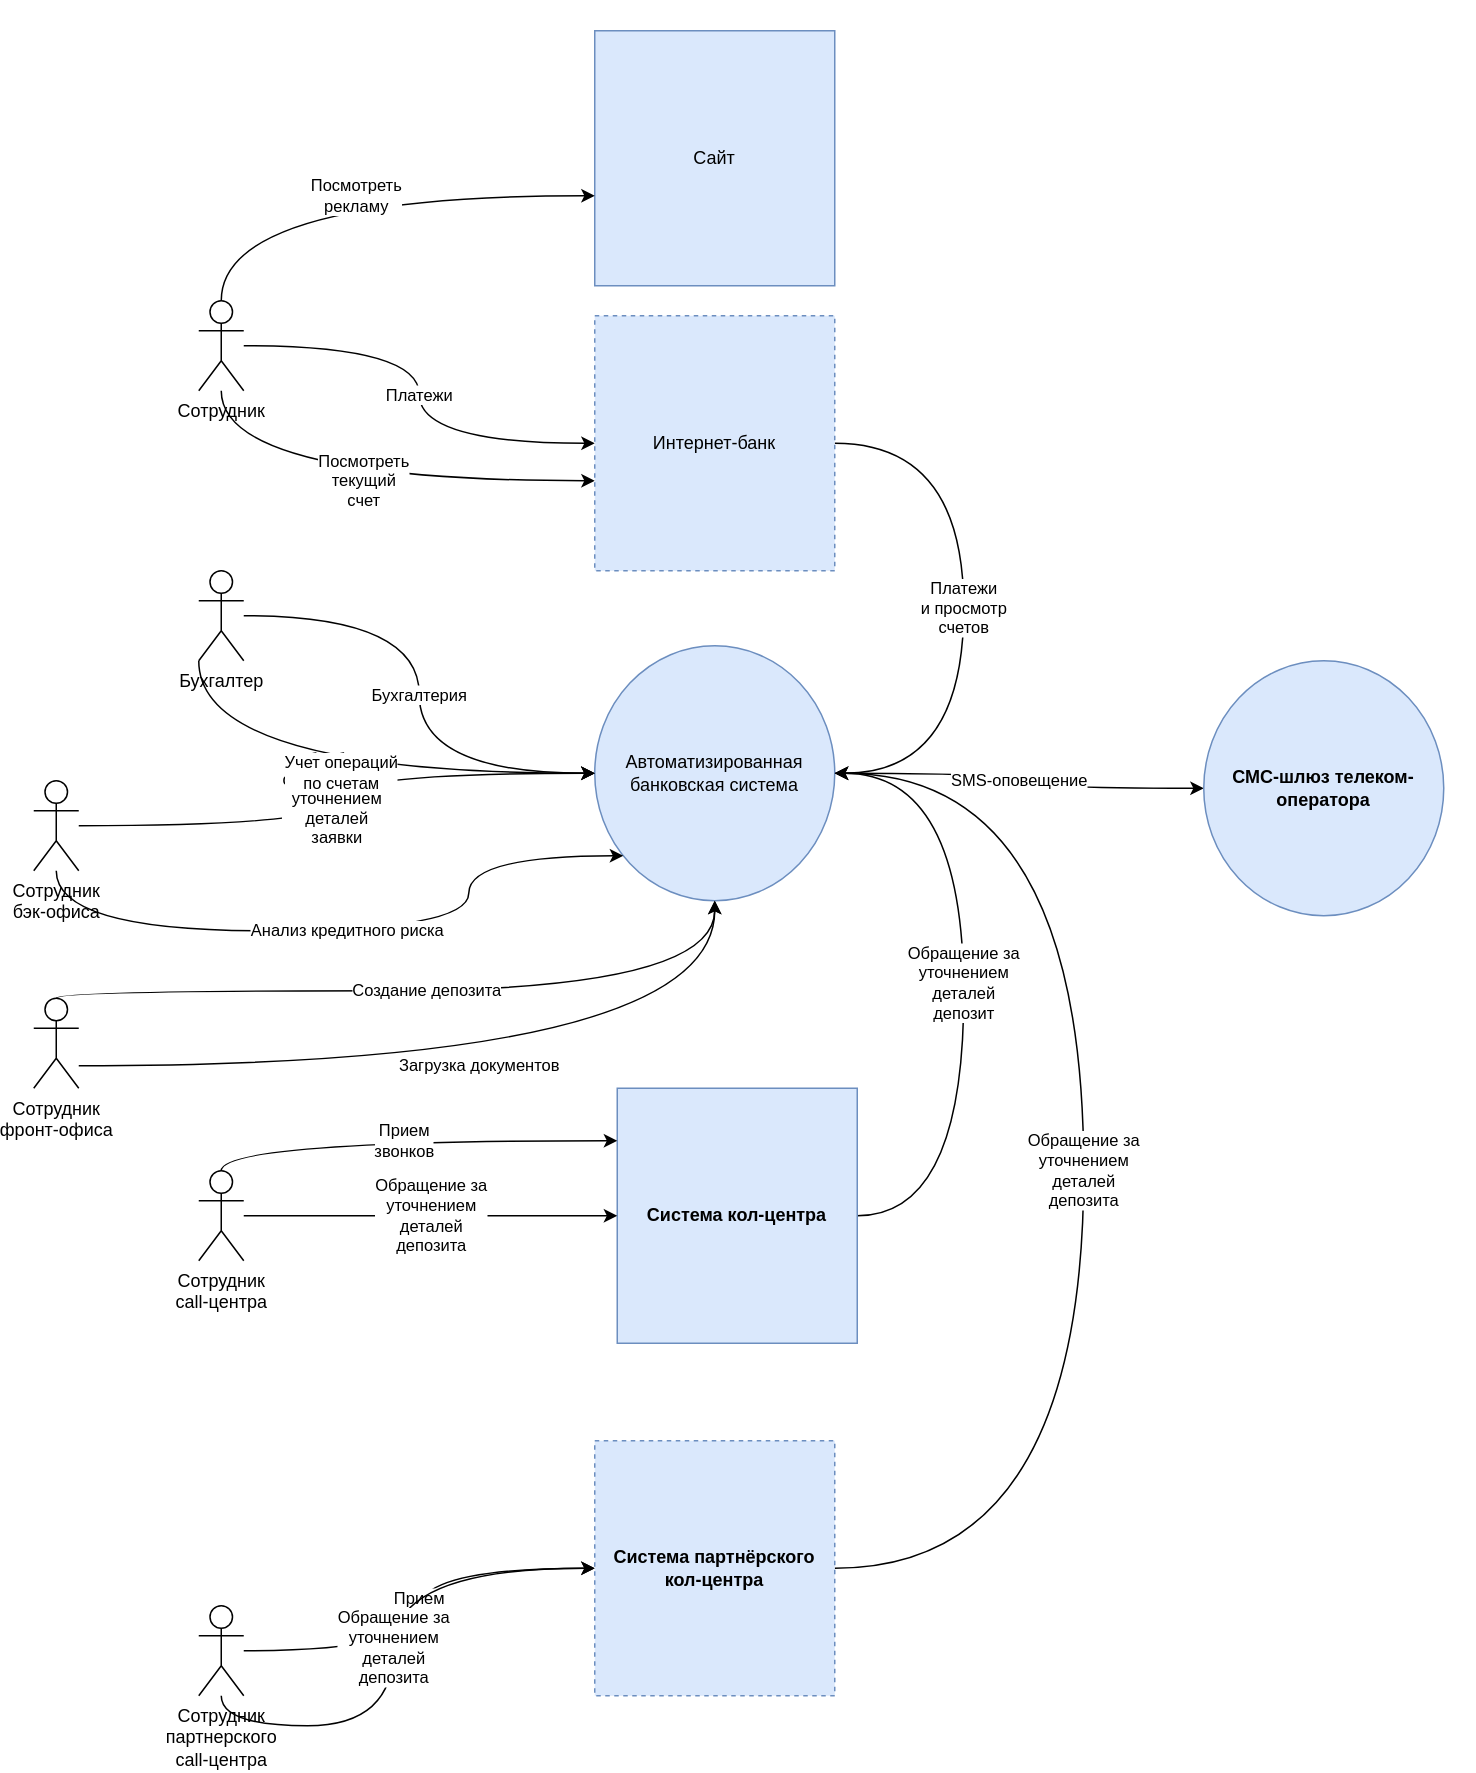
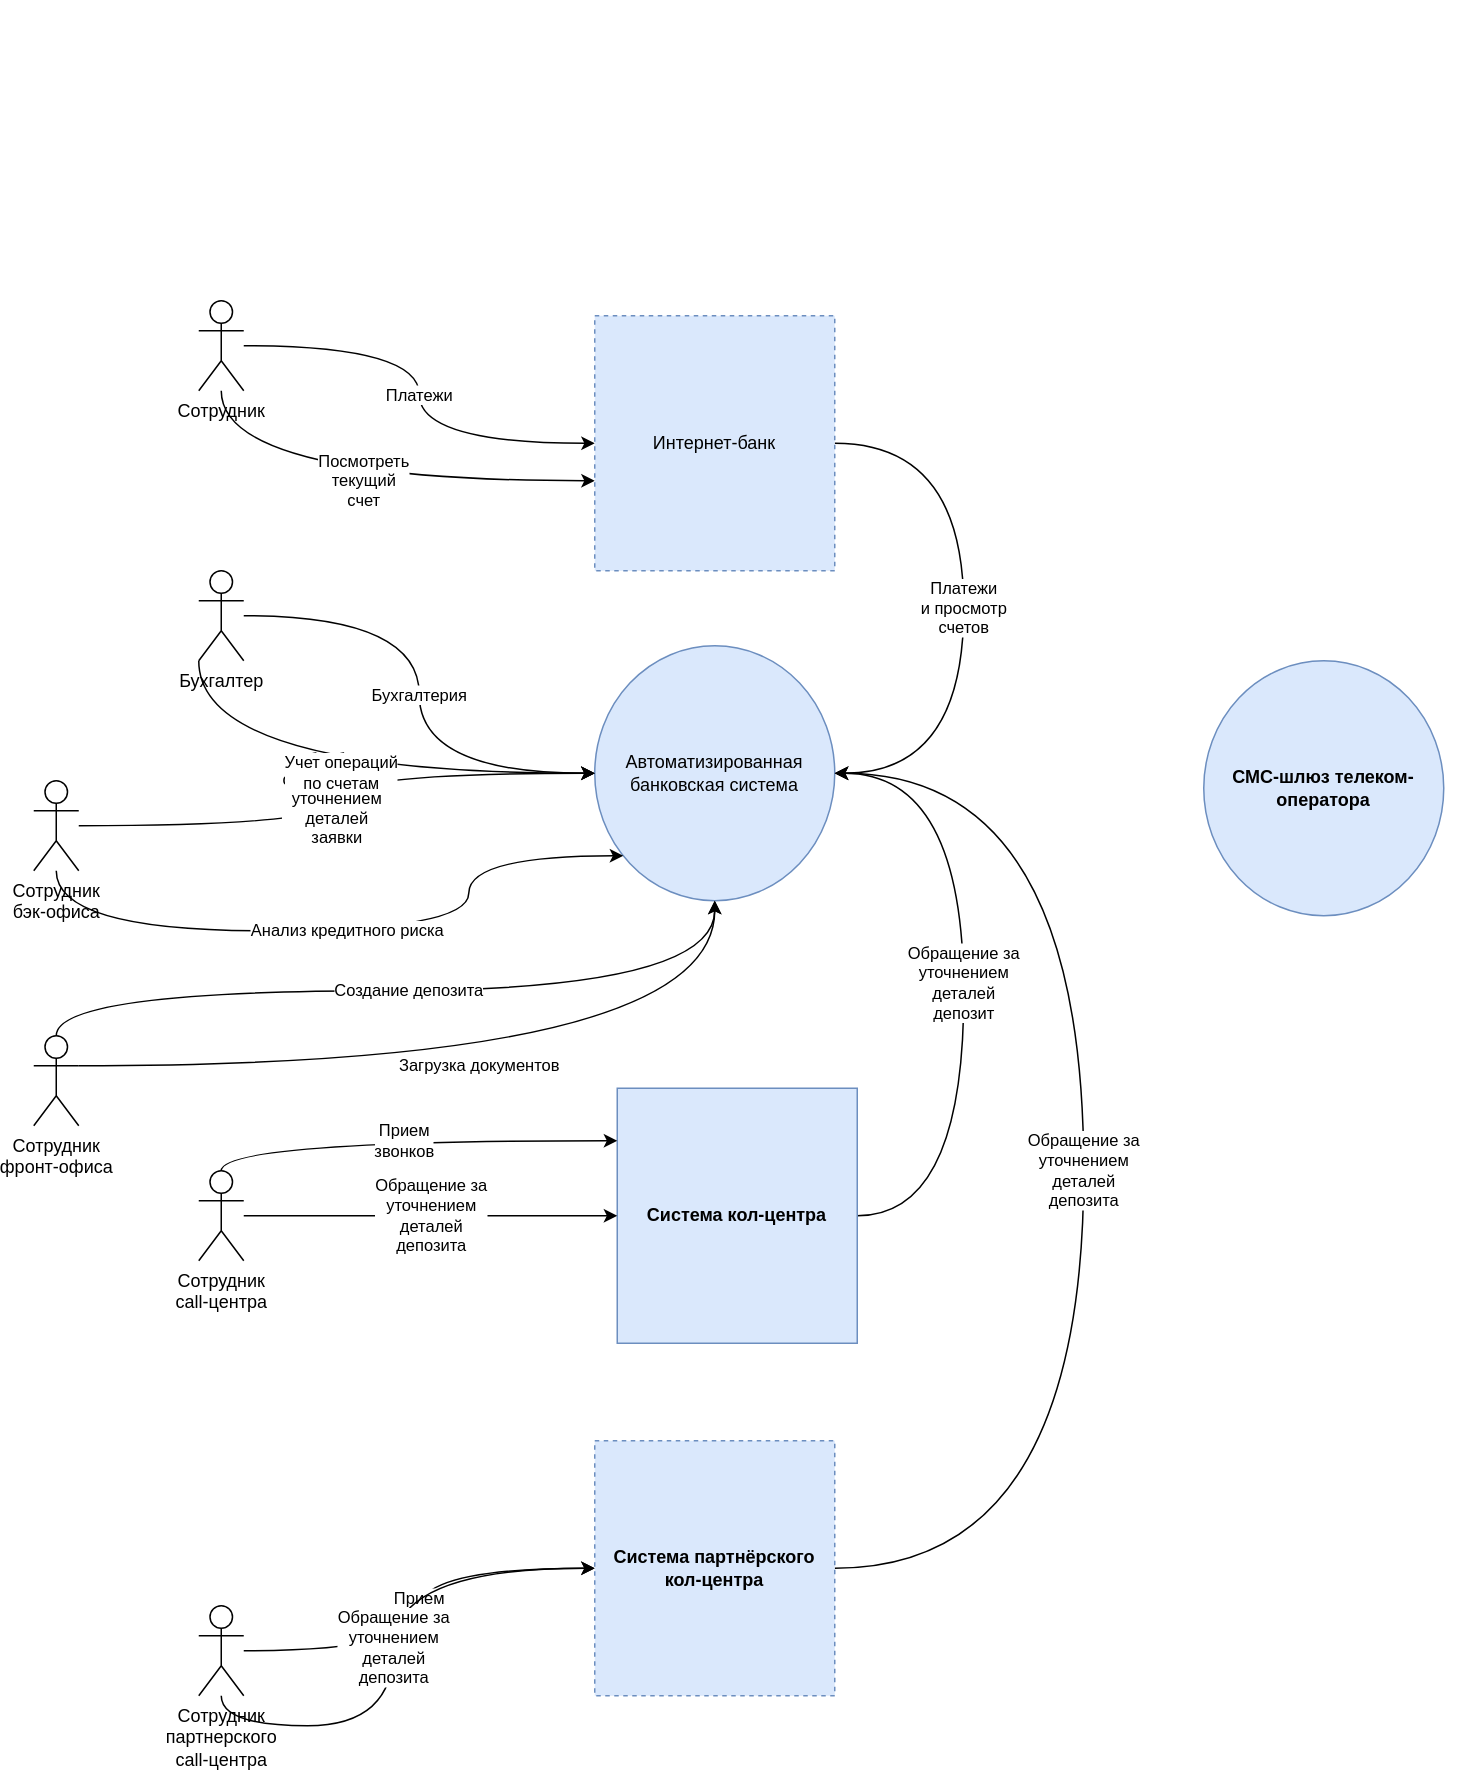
(715, 158) -> none
(493, 198) -> none
(1031, 784) -> none
(56, 1043) -> (56, 1081)
